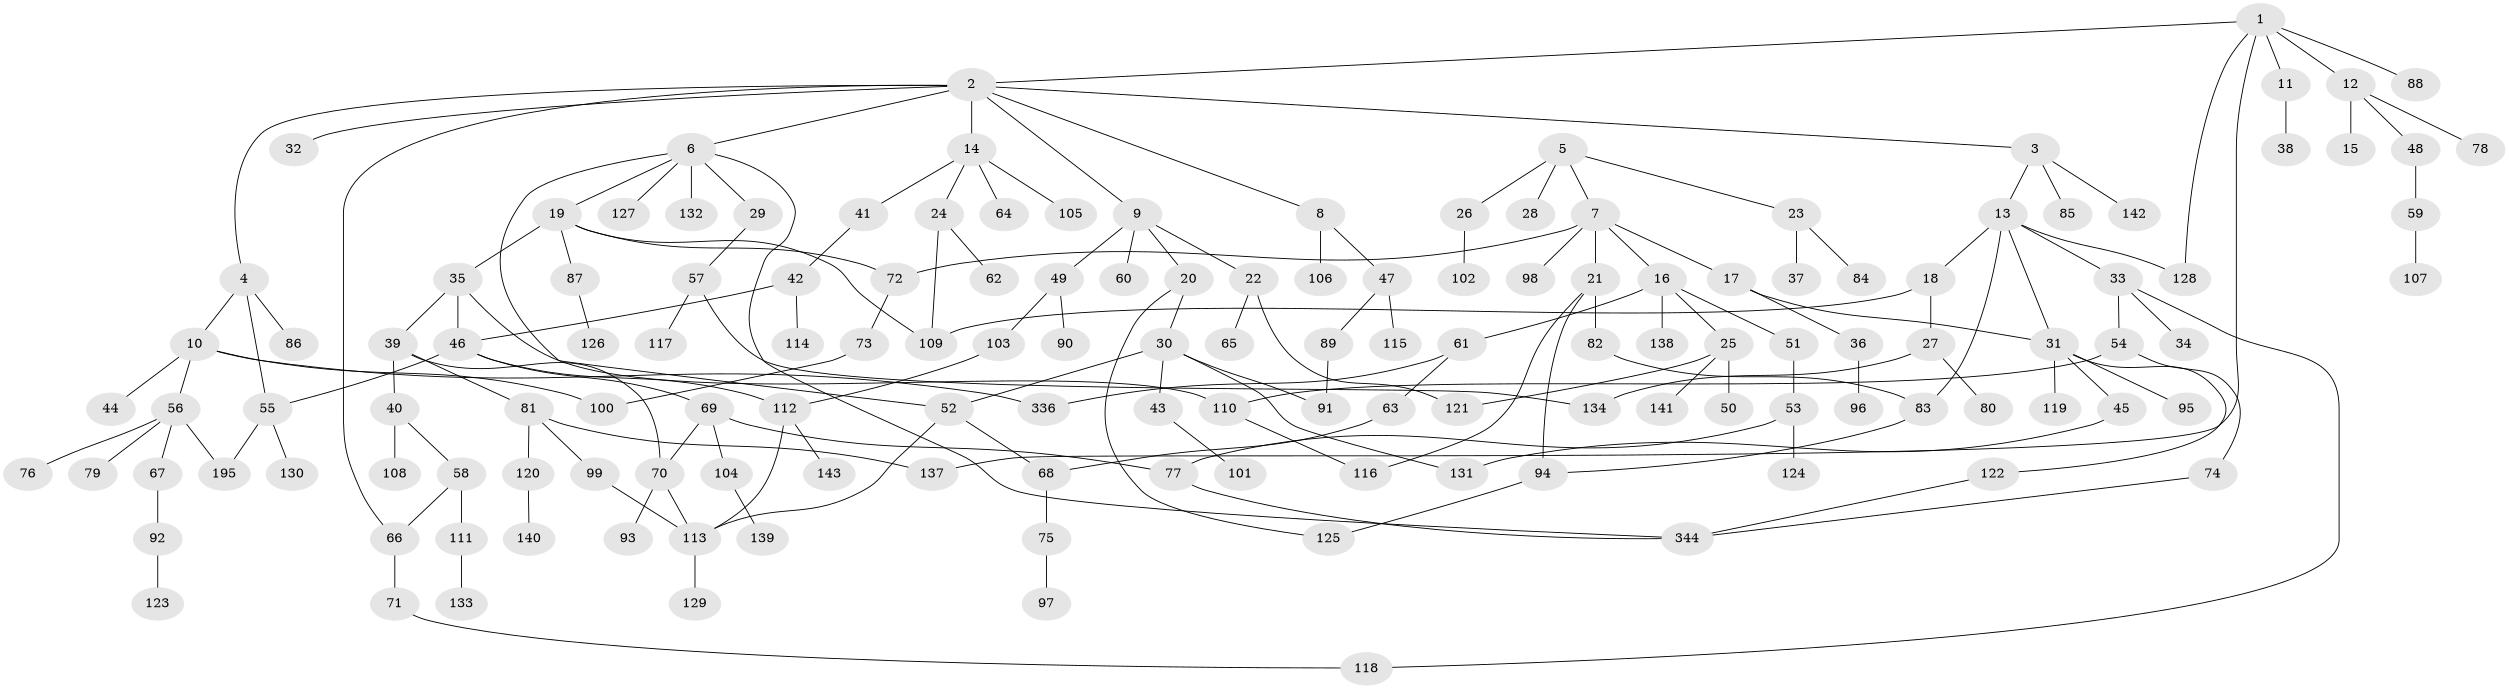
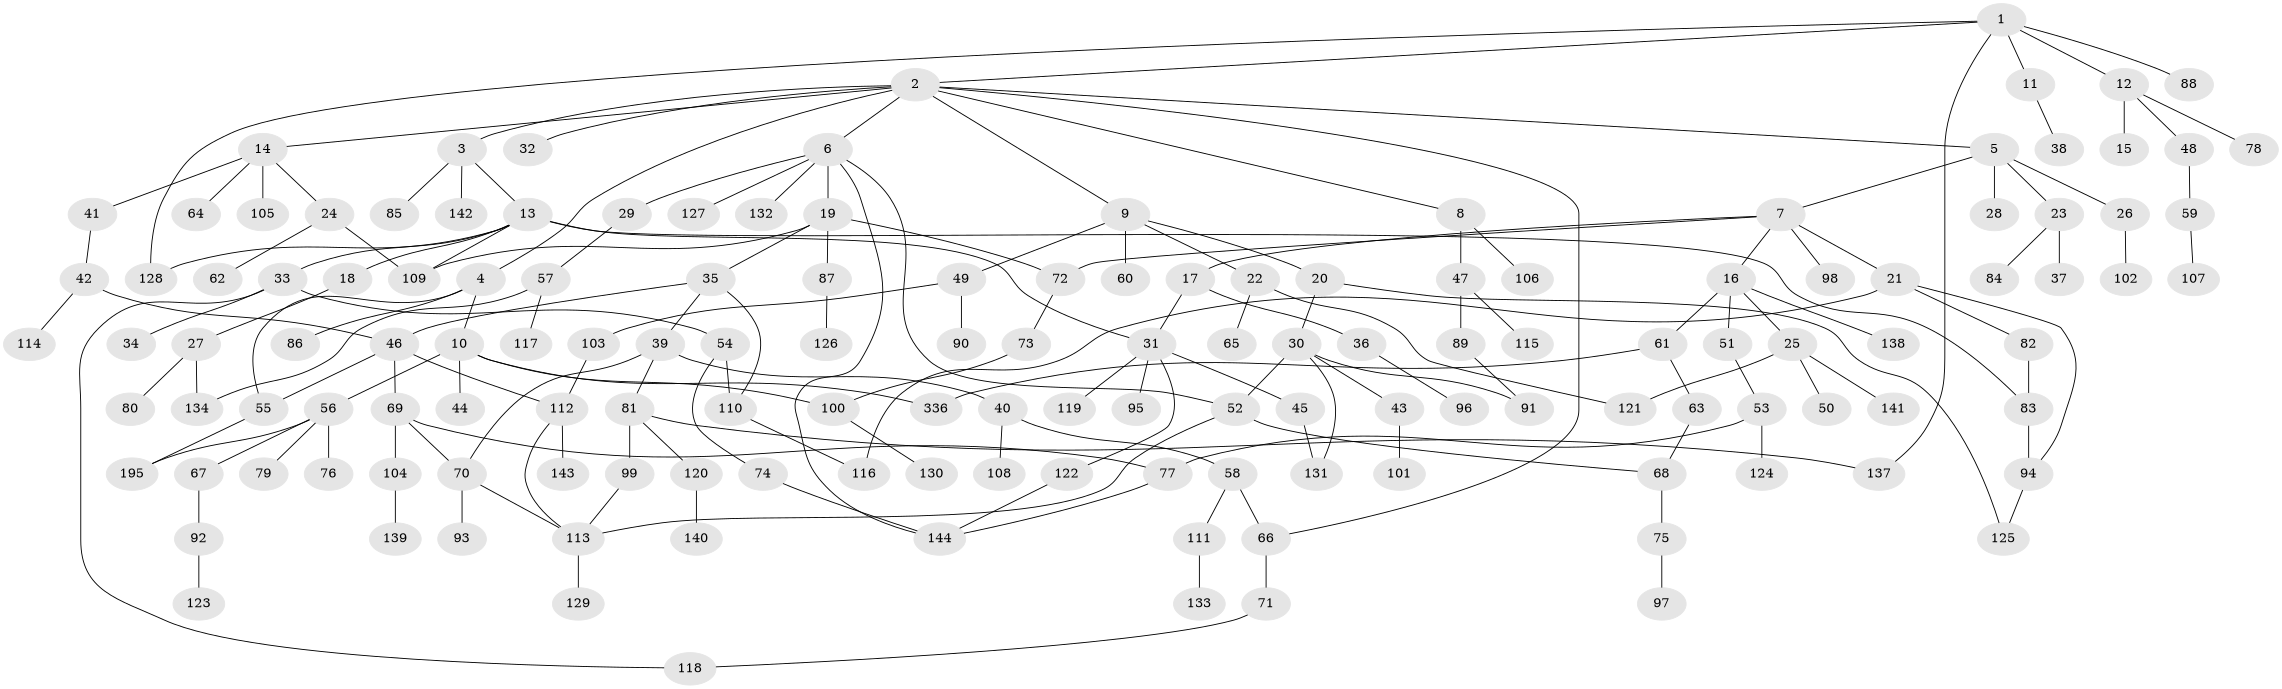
none -> (1455, 117)
(1431, 310) -> (471, 247)
(280, 442) -> (868, 432)
(1687, 539) -> (940, 539)
